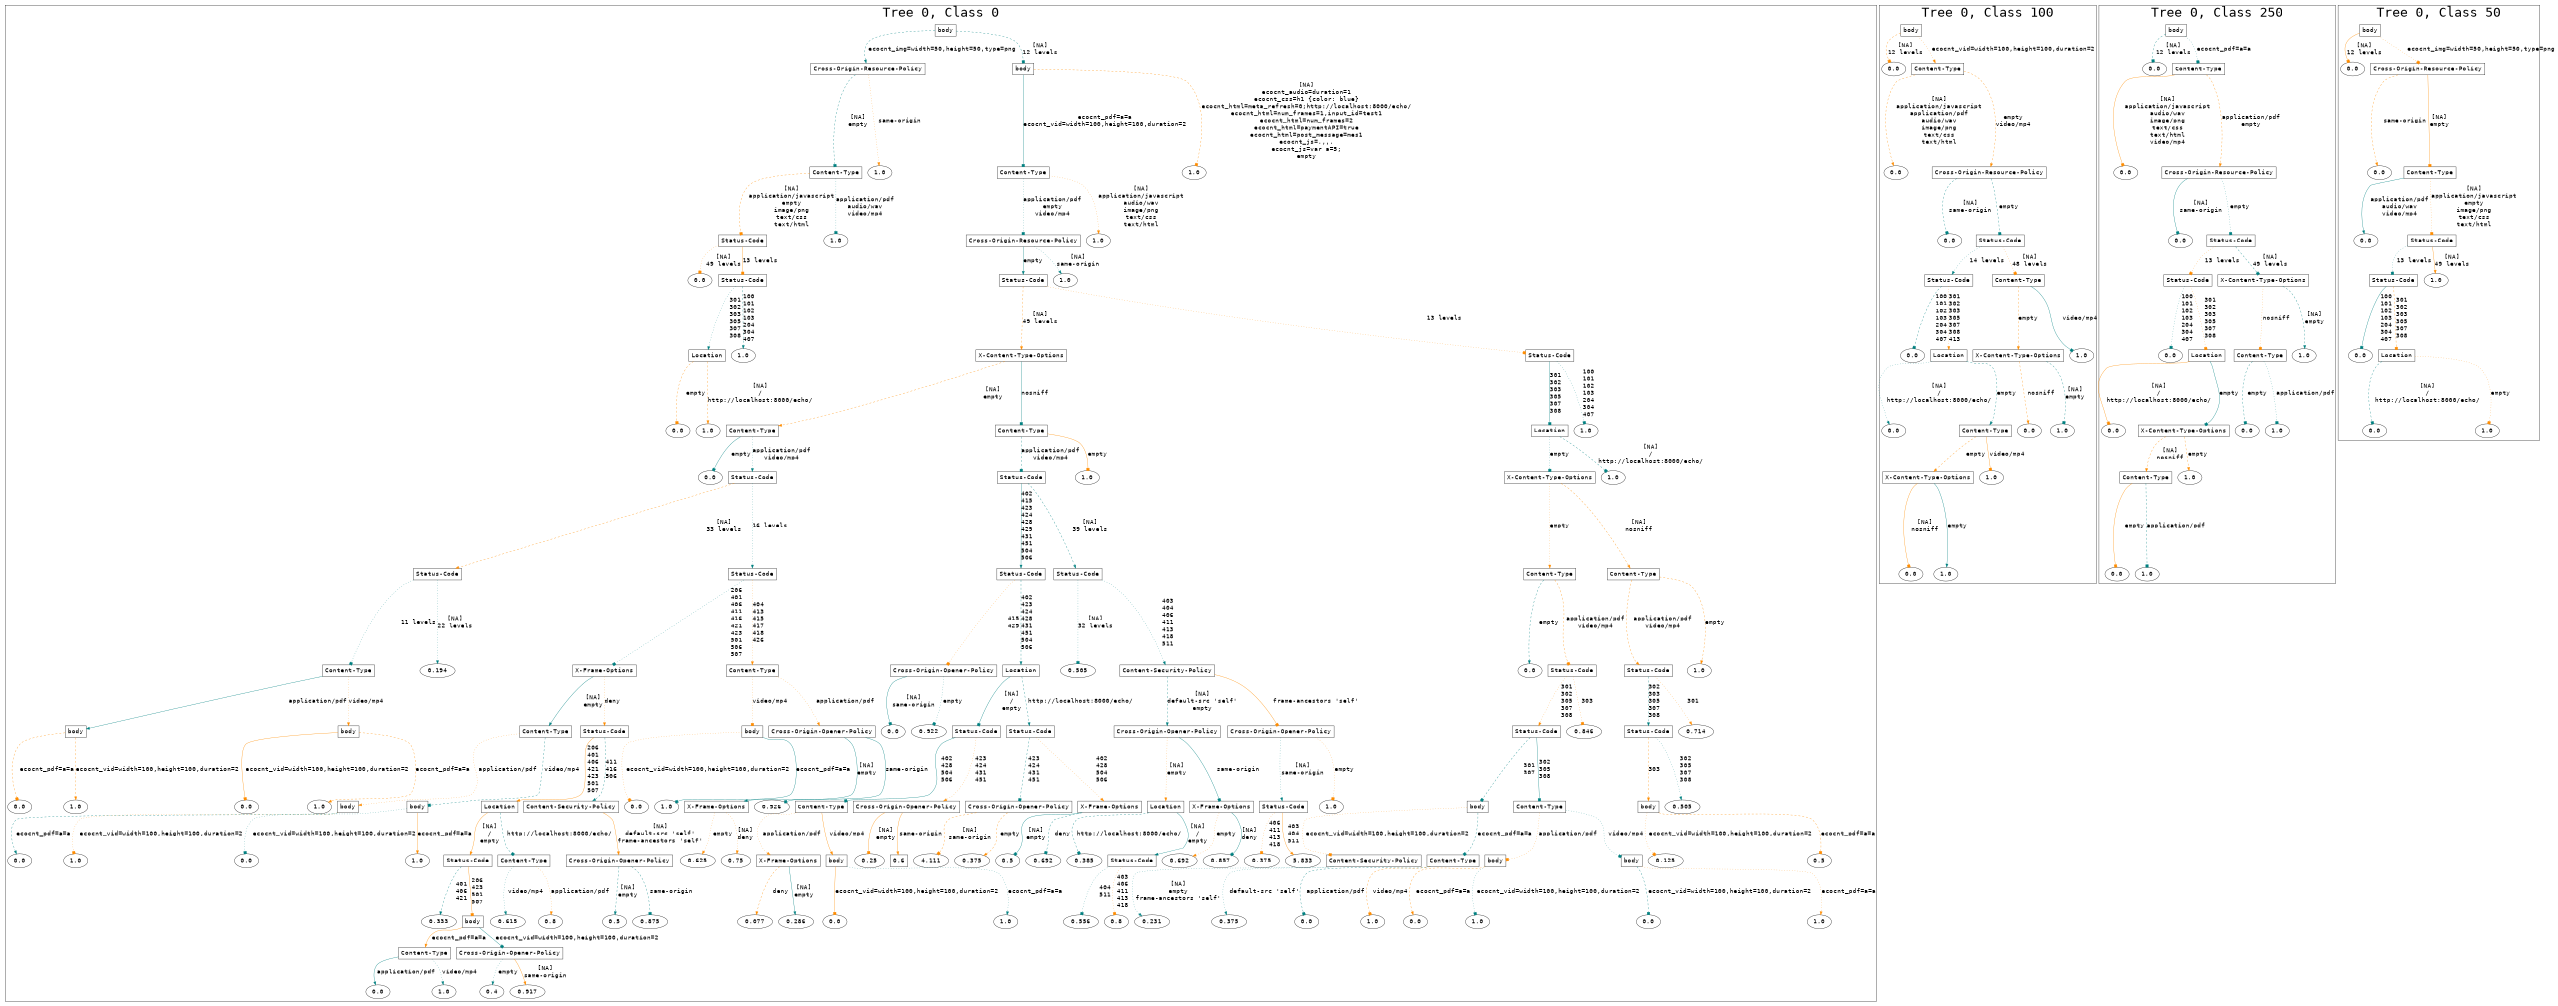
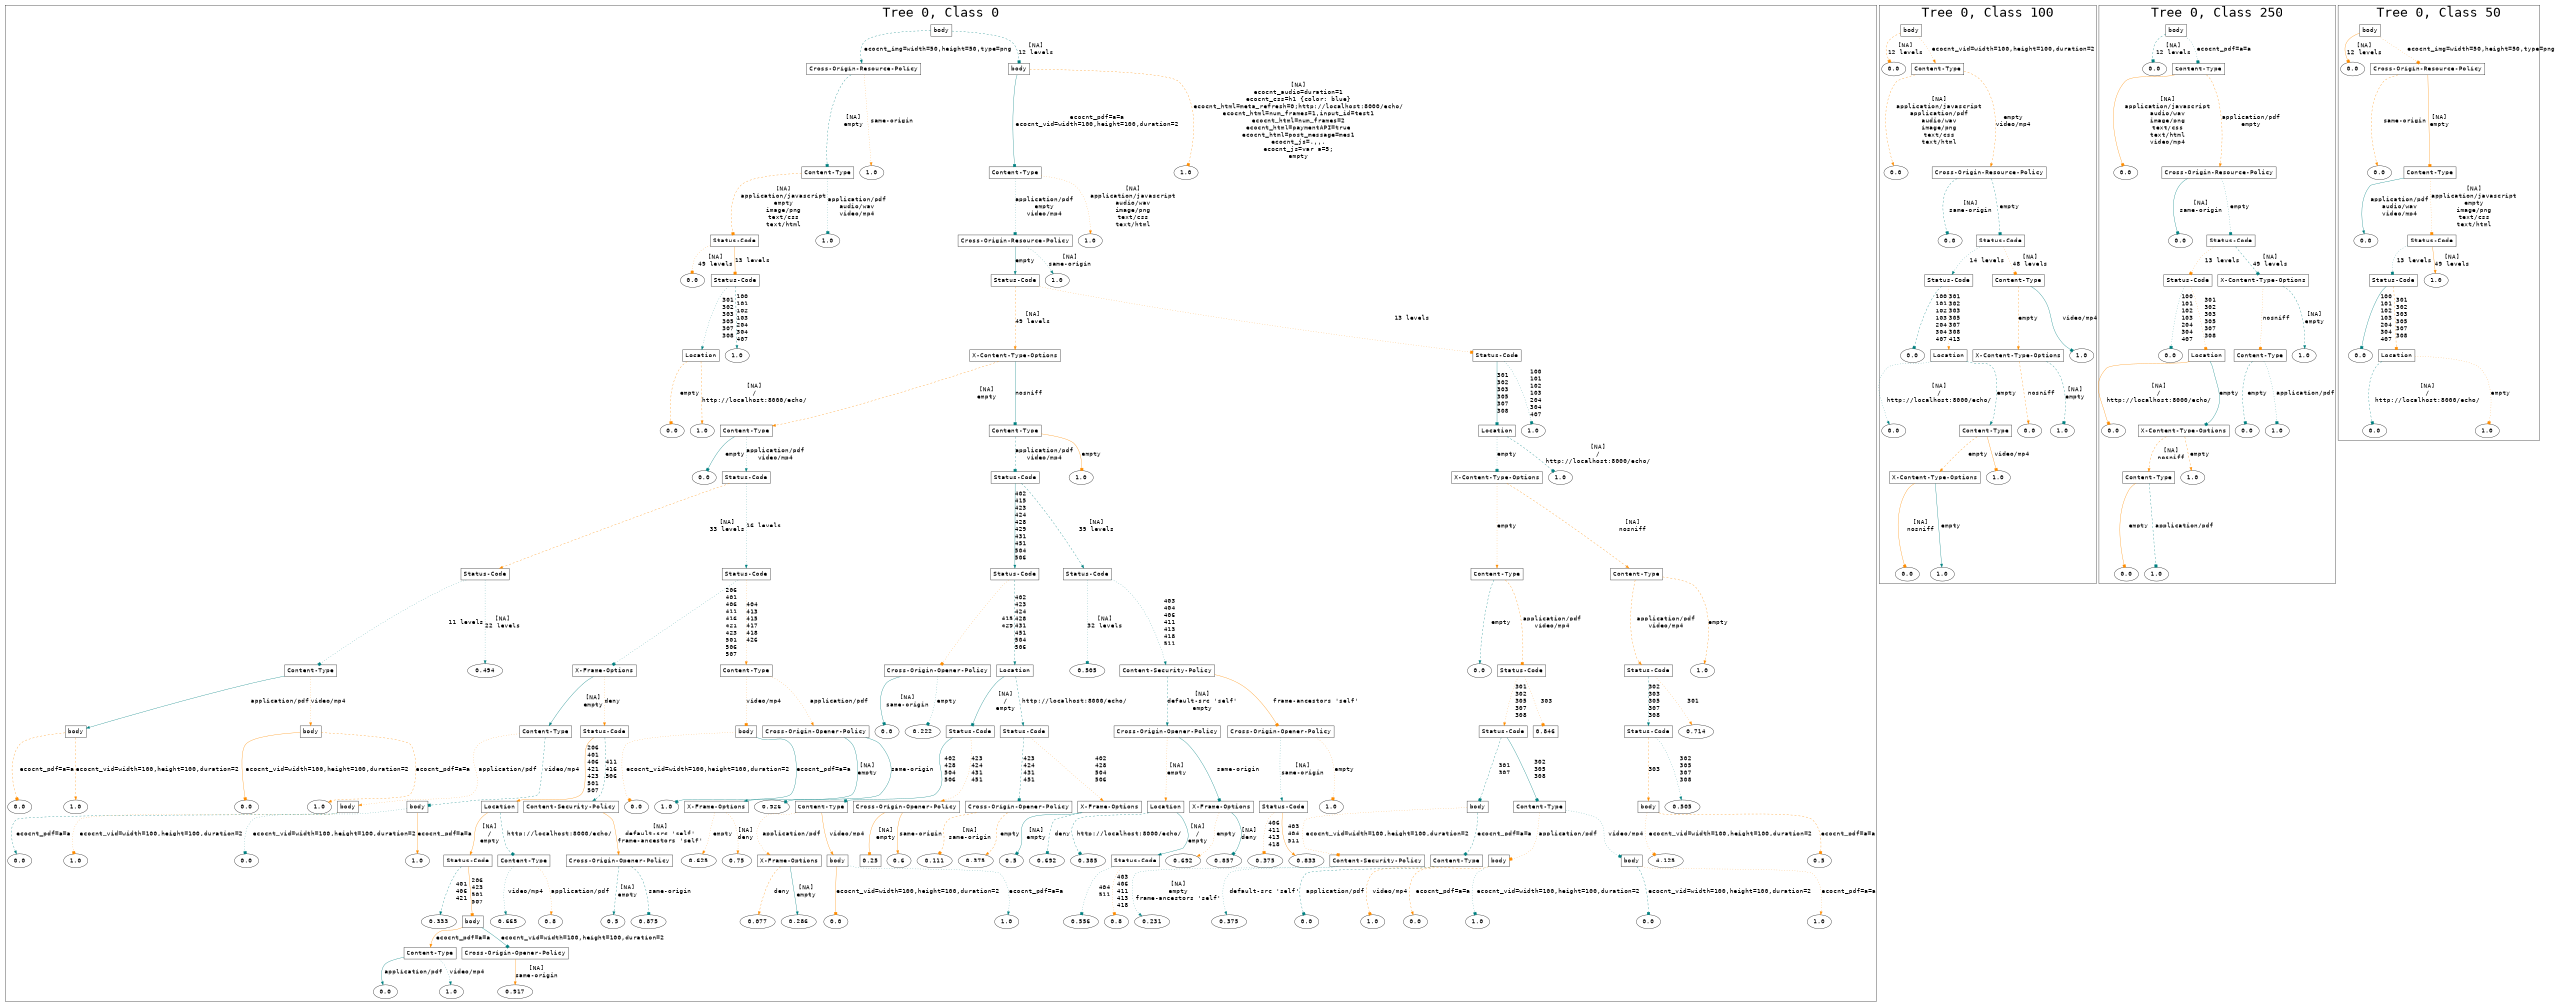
(438, 671) -> (485, 671)
(929, 732) -> (923, 732)
(1584, 732) -> (1546, 732)
(870, 861) -> (871, 861)
(899, 861) -> (899, 861)
(931, 861) -> (935, 861)
(1303, 861) -> (1306, 861)
(1666, 861) -> (1666, 861)
(508, 922) -> (508, 922)
(492, 992) -> none
